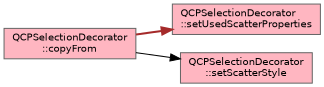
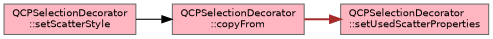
(153, 55) -> (149, 19)
